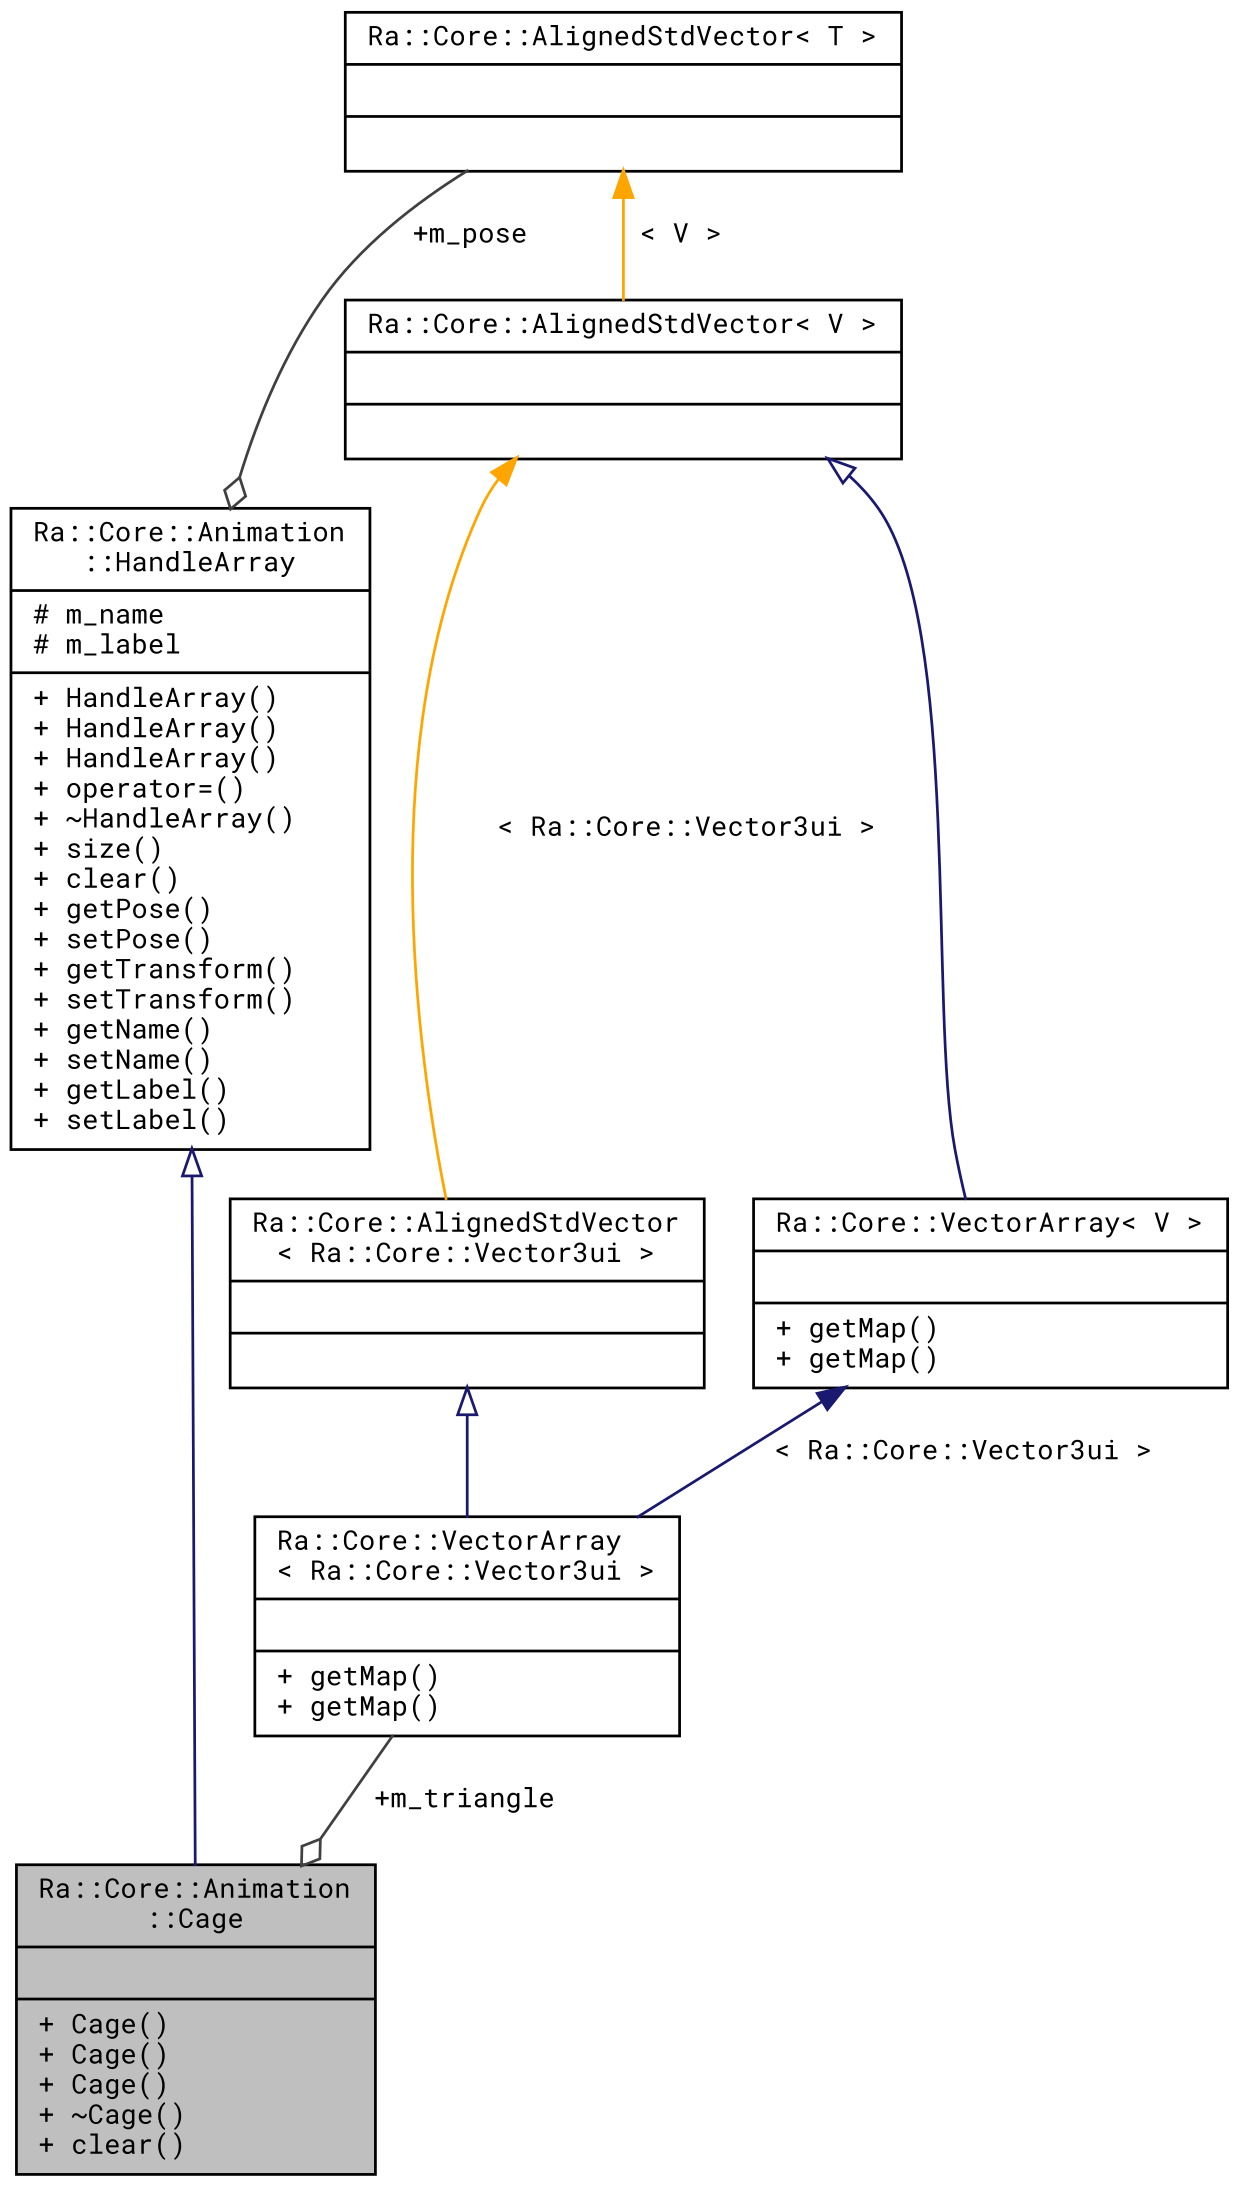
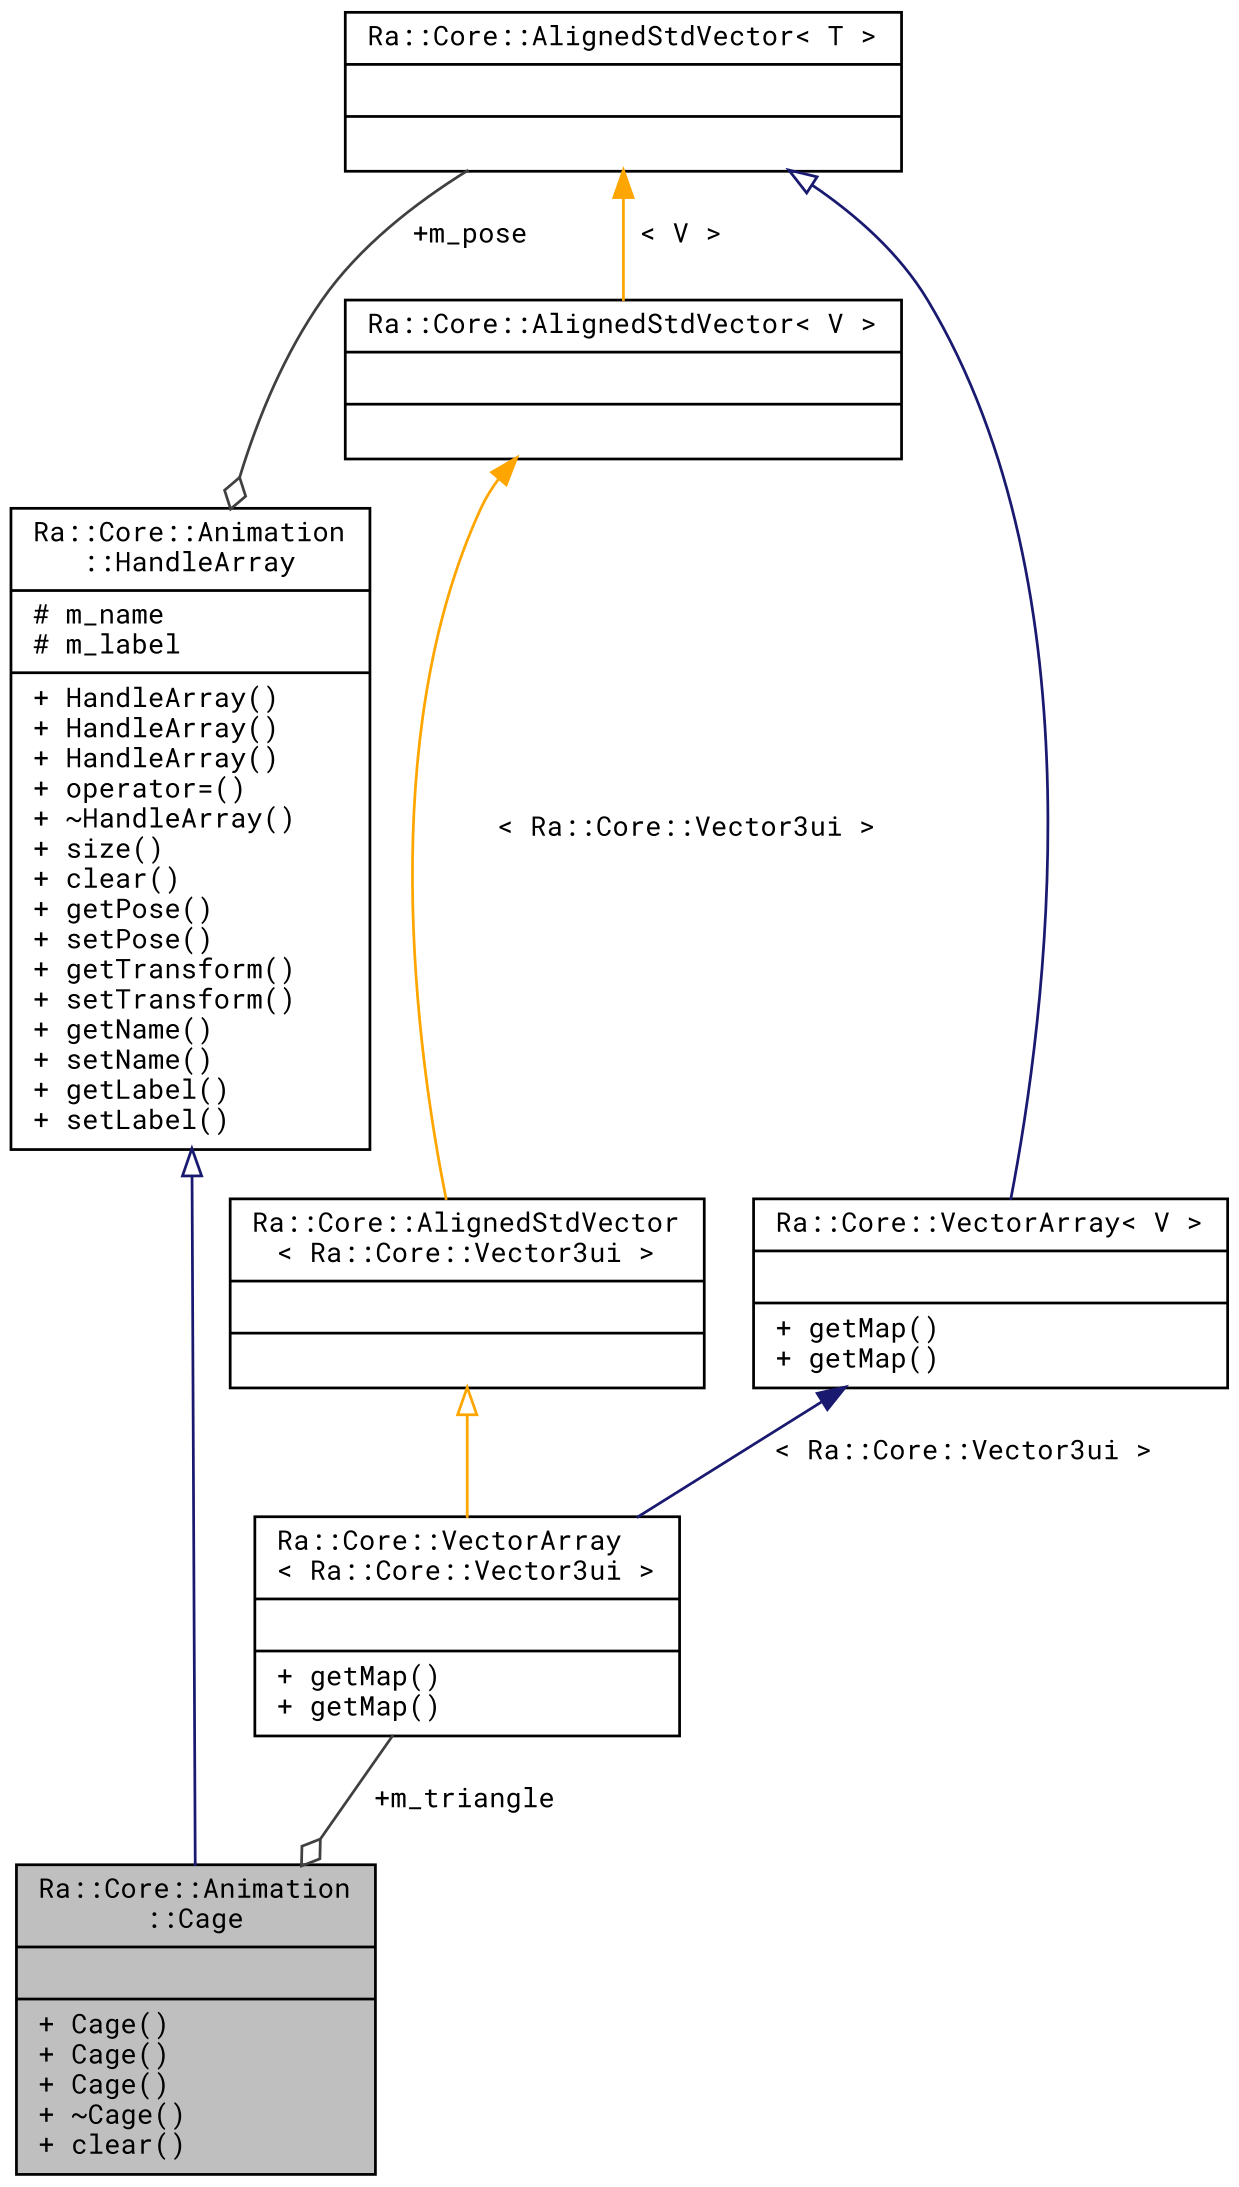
(938, 829) -> (1039, 660)
(467, 1466) -> (467, 1466)
